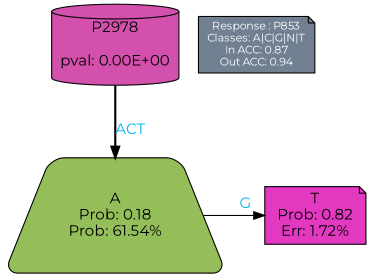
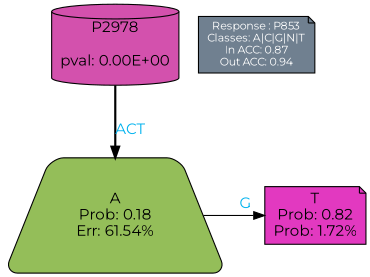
(115, 215) -> (115, 215)
(315, 215) -> (315, 215)
